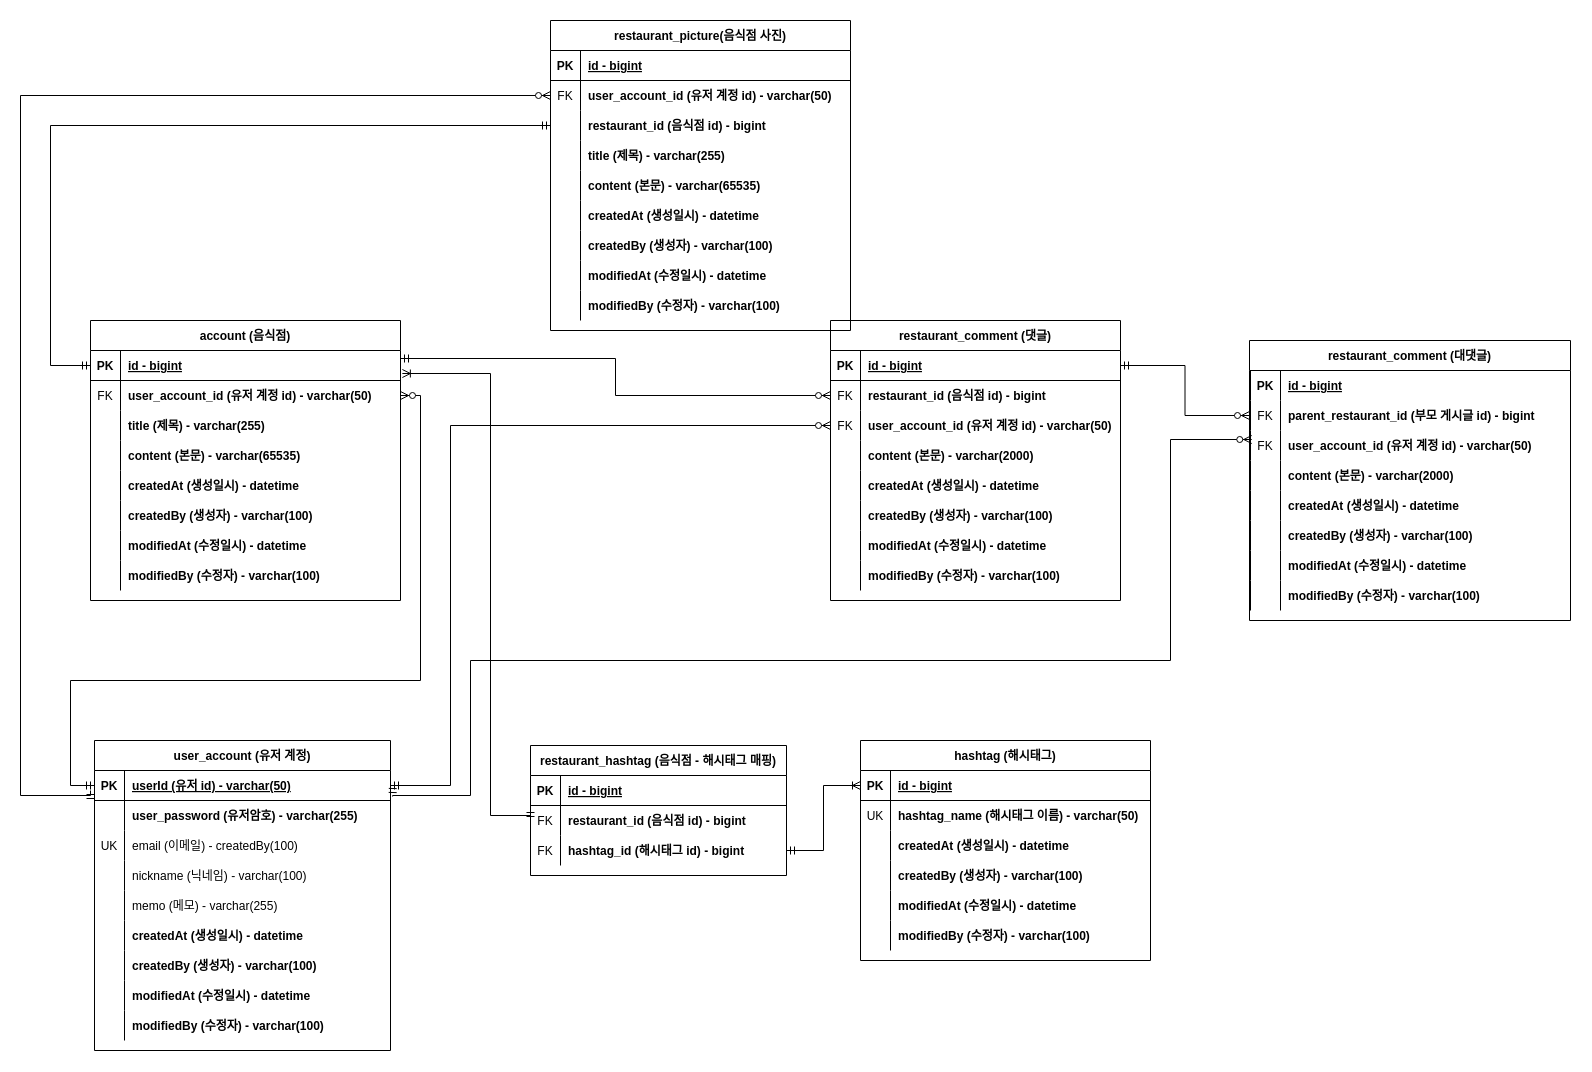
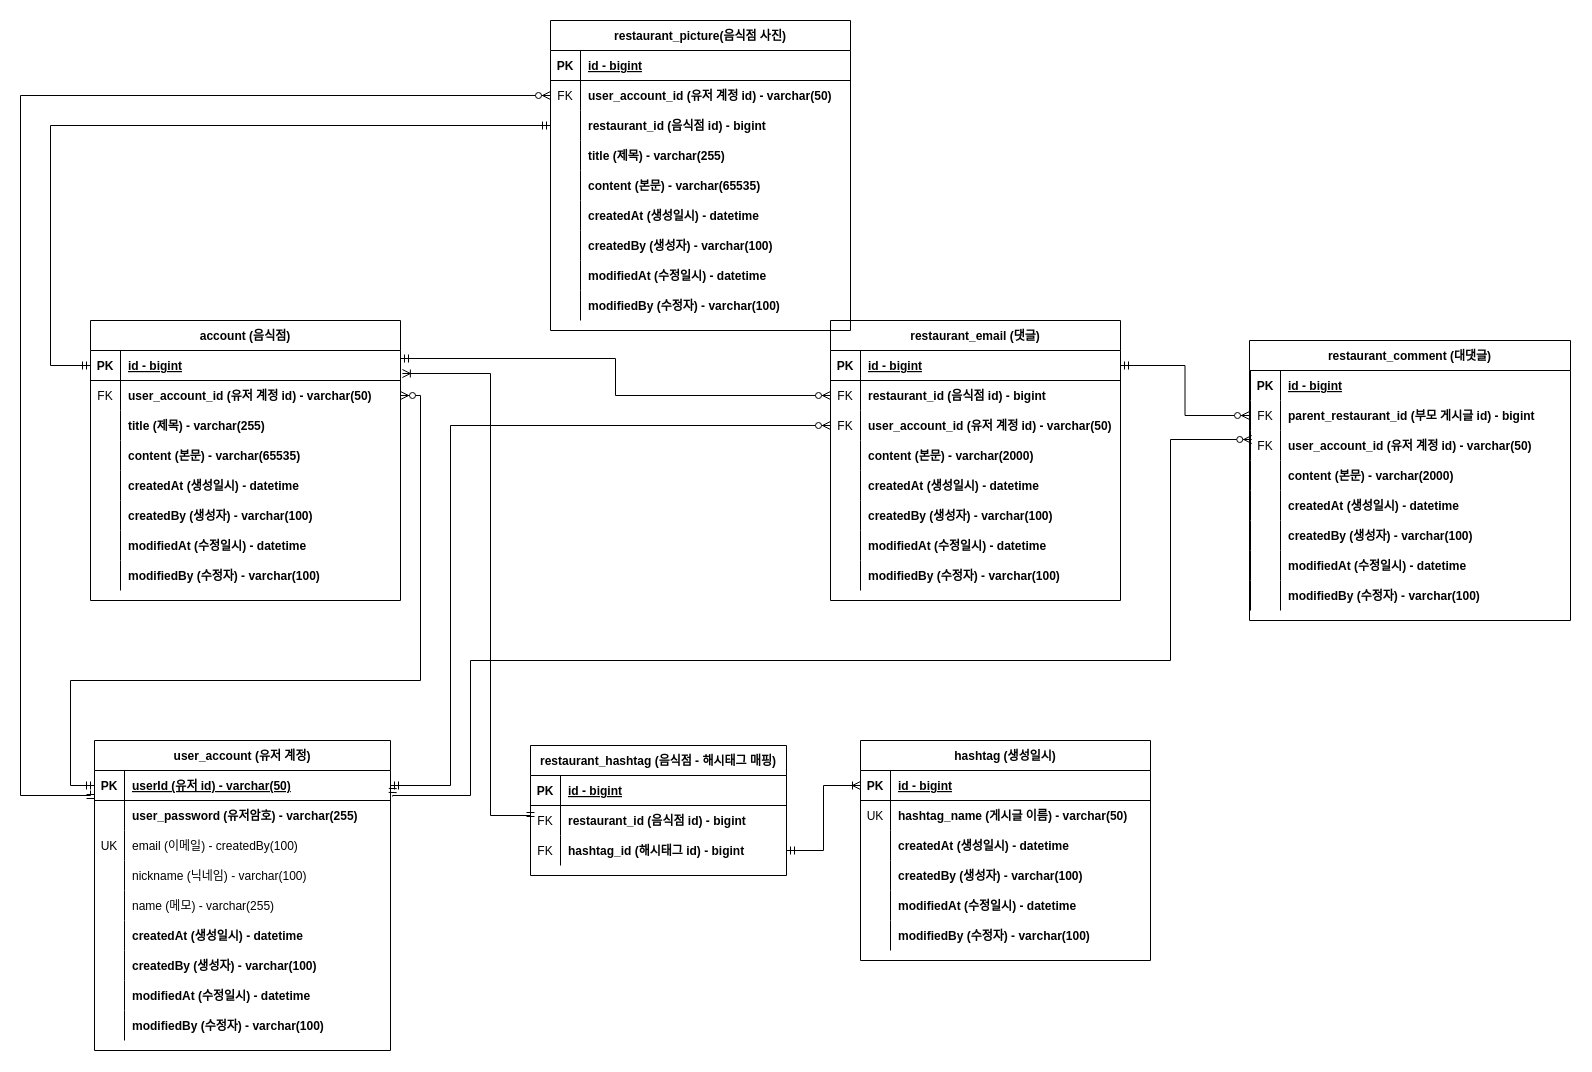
(975, 336) -> (975, 336)
(1005, 756) -> (1005, 756)
(1029, 816) -> (1023, 816)
(213, 906) -> (213, 906)
